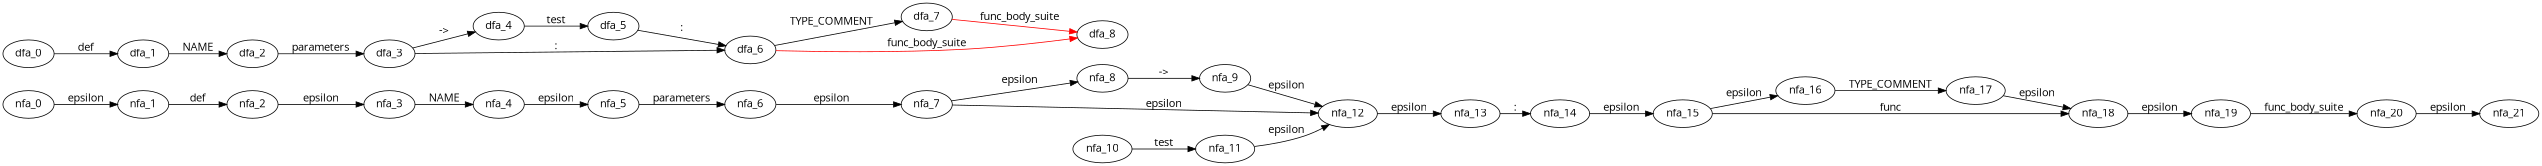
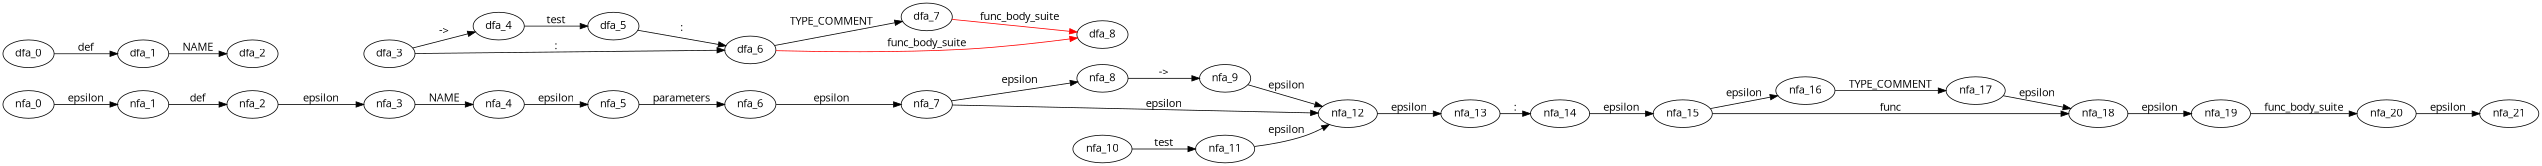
(317, 54) -> none
